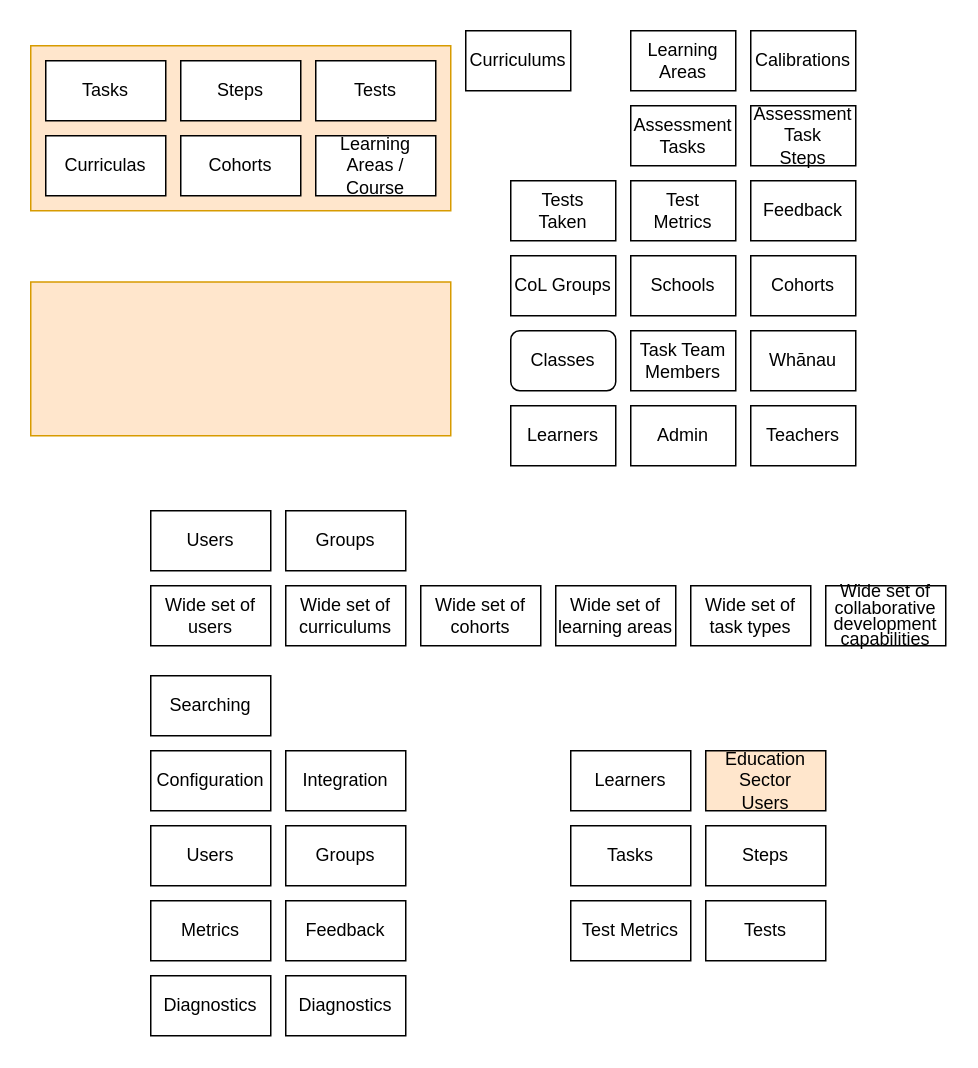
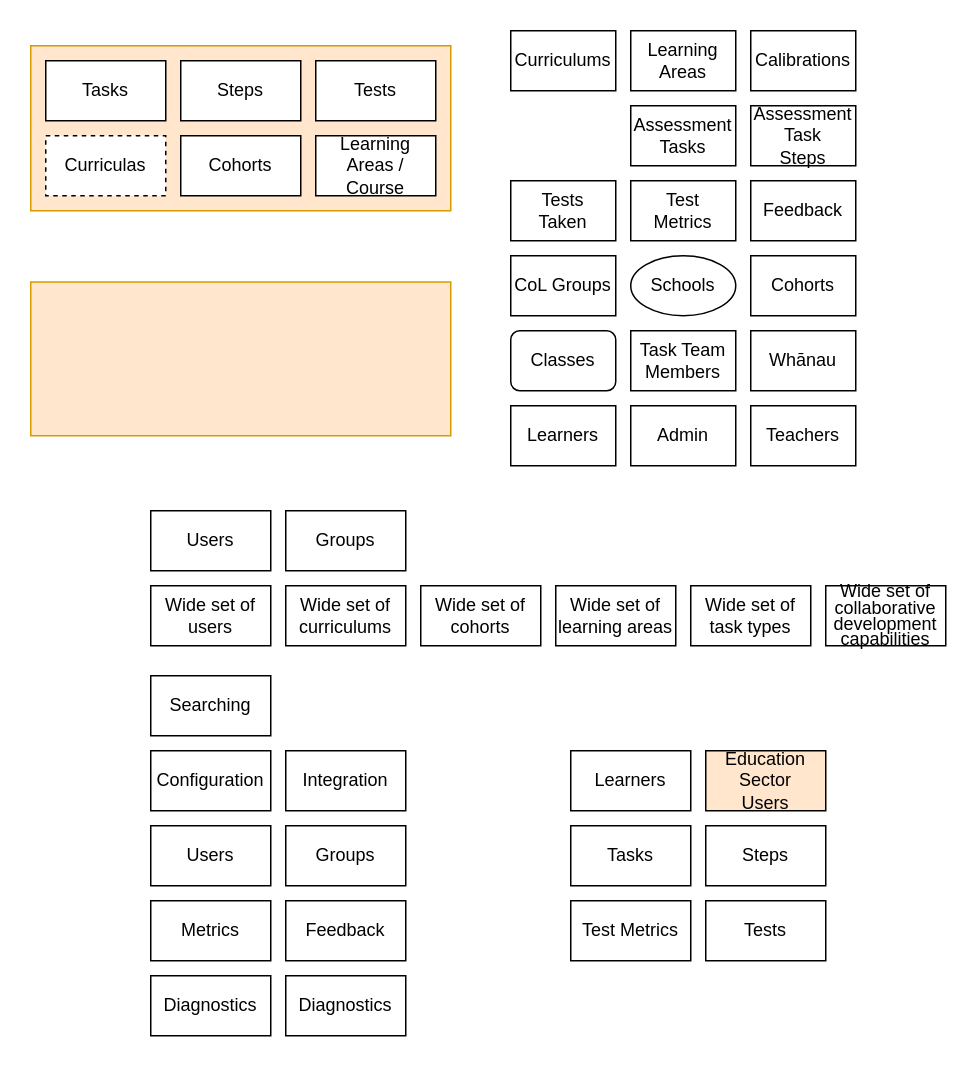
(518, 61) -> (563, 61)
(106, 166) -> (106, 166)
(683, 286) -> (683, 286)
